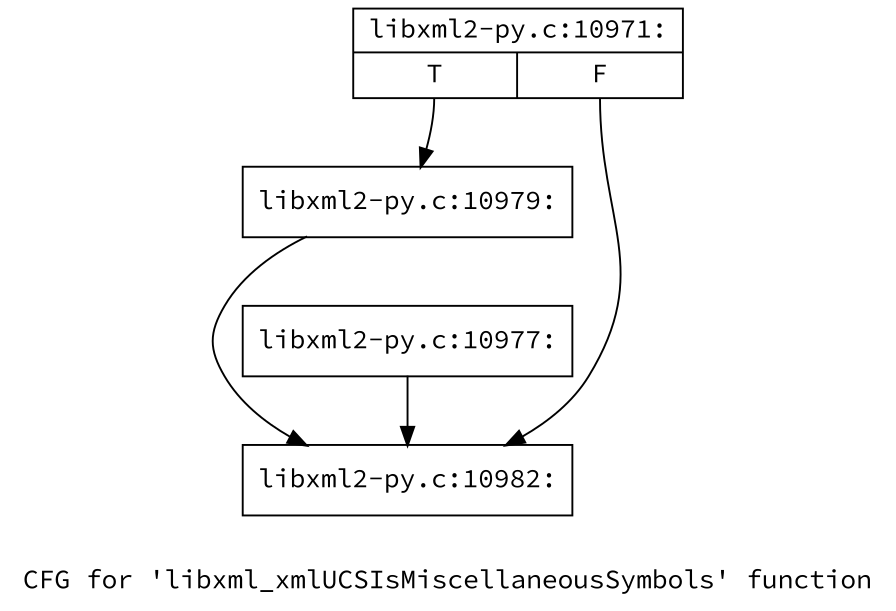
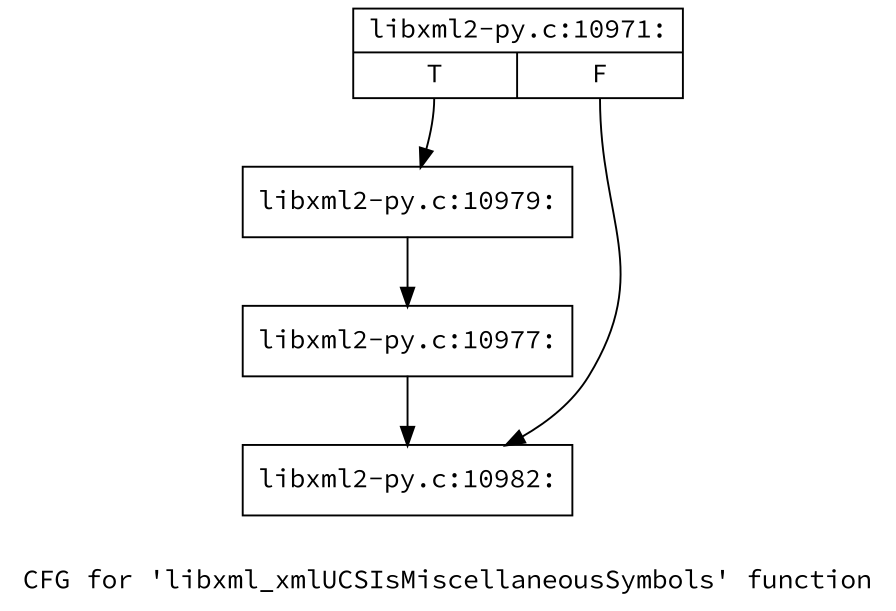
(214, 331) -> (408, 262)
